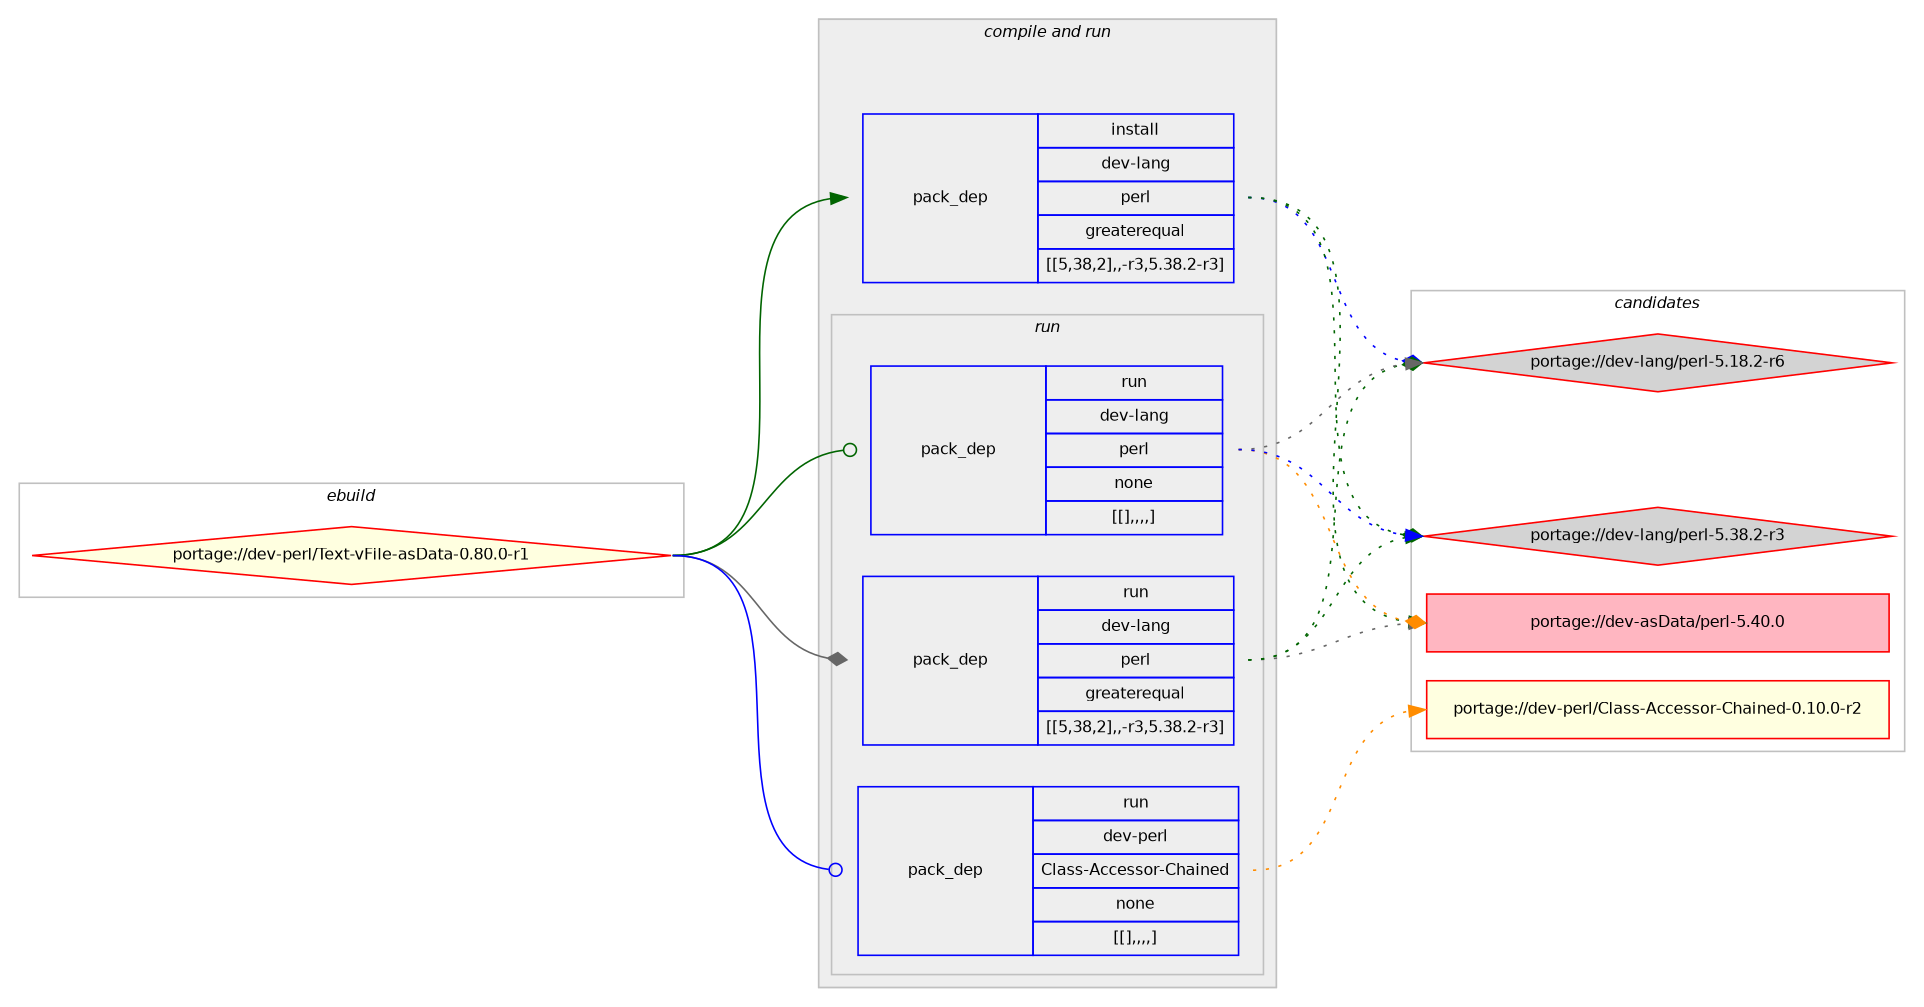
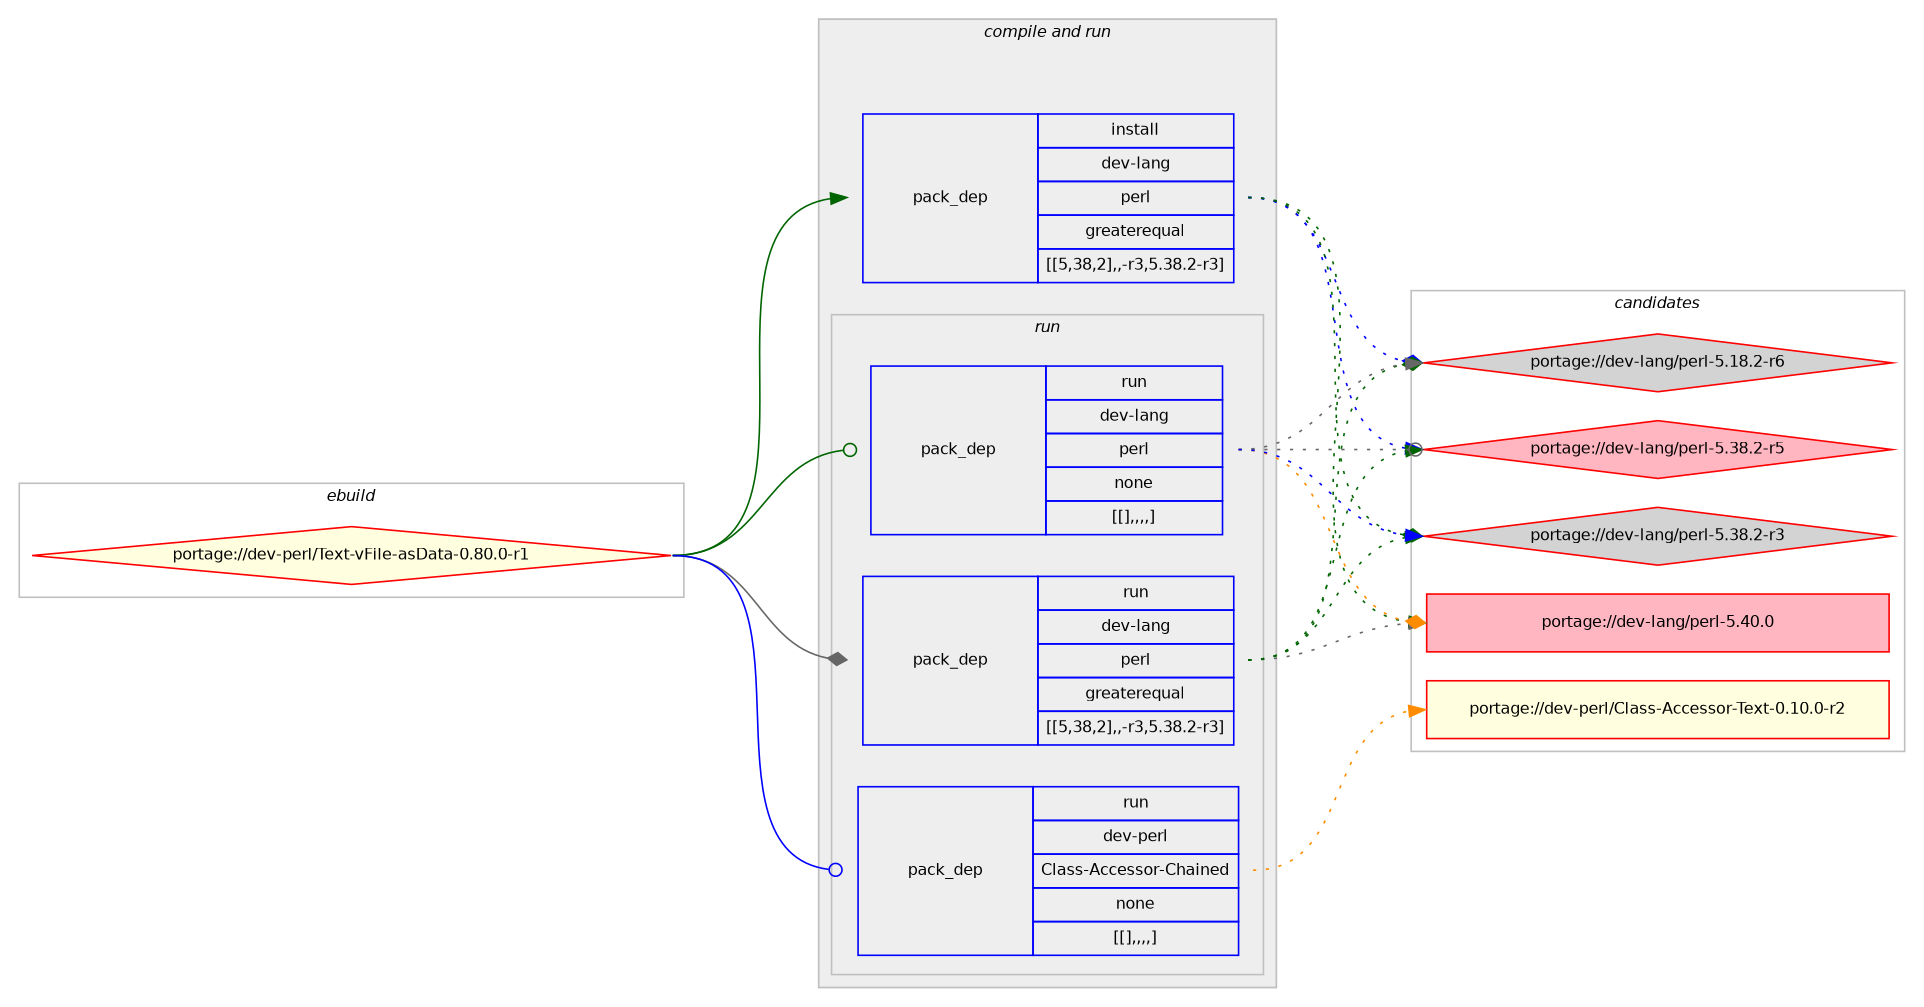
none -> (1658, 450)
(1658, 623) -> (1658, 623)
(1658, 710) -> (1658, 710)
